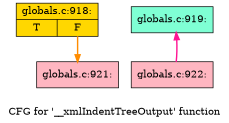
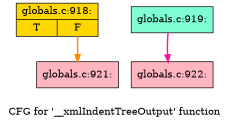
(177, 51) -> (167, 44)
